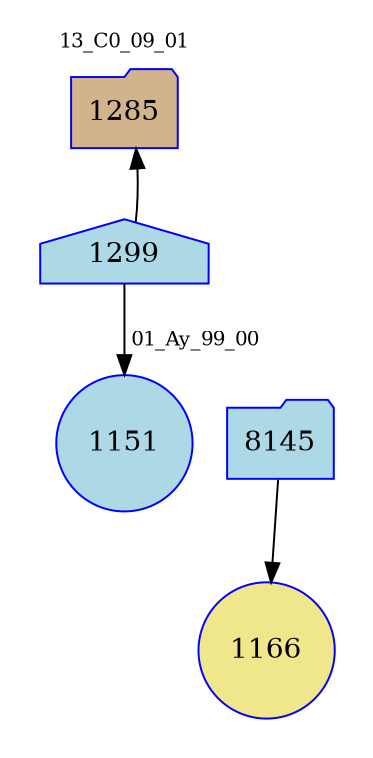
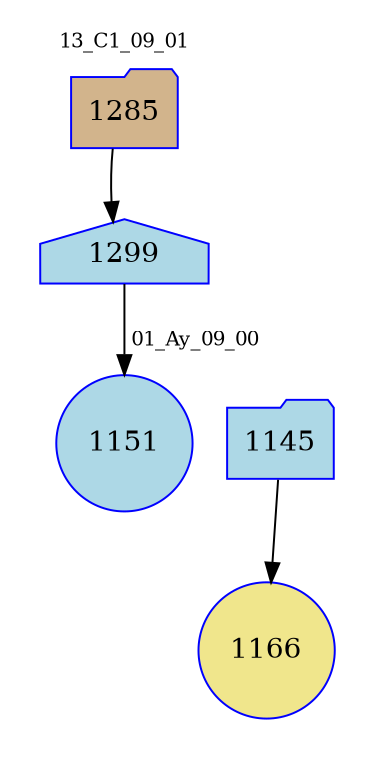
(124, 42) -> (124, 42)
(138, 195) -> (111, 175)
(196, 341) -> (196, 341)
(280, 443) -> (280, 443)
